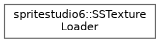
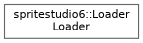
(80, 21) -> (72, 21)
